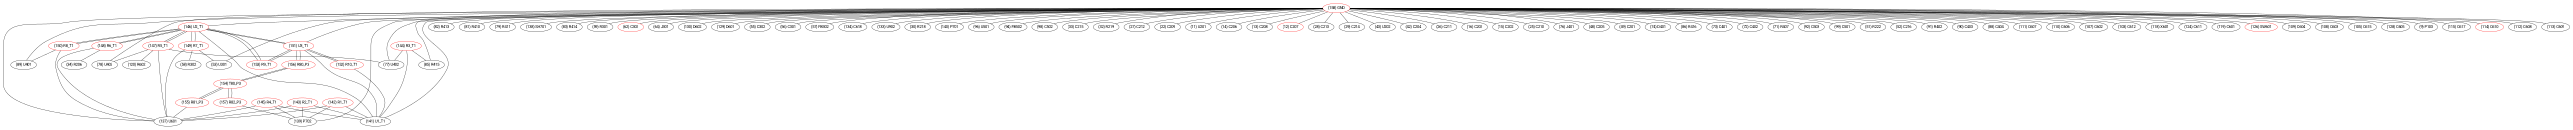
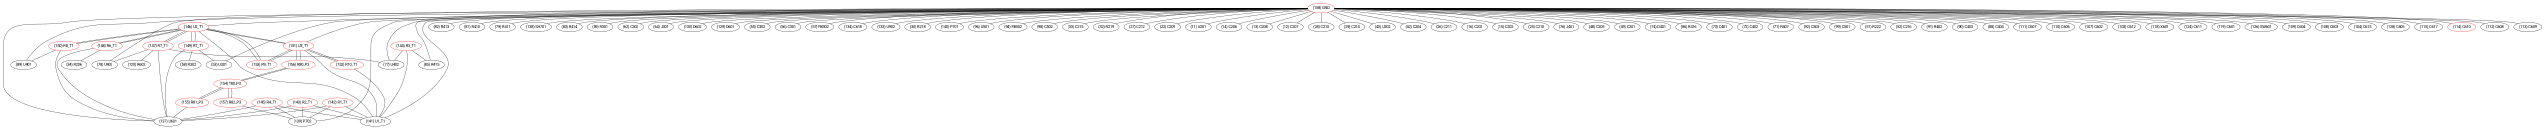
(631, 27) -> (631, 27)
(1290, 27) -> (1290, 27)
(2261, 27) -> (2261, 27)
(2362, 27) -> (2362, 27)
(2426, 27) -> none
(158, 46) -> (158, 46)
